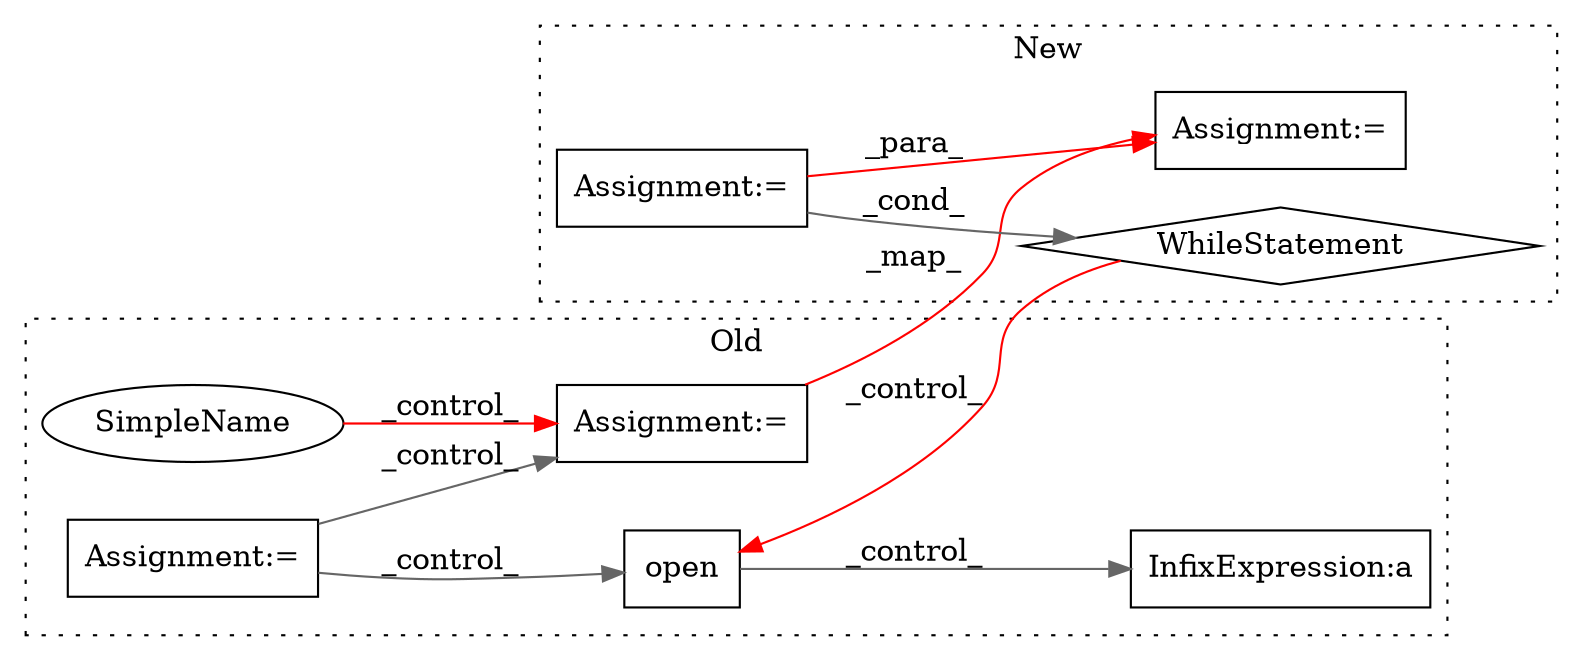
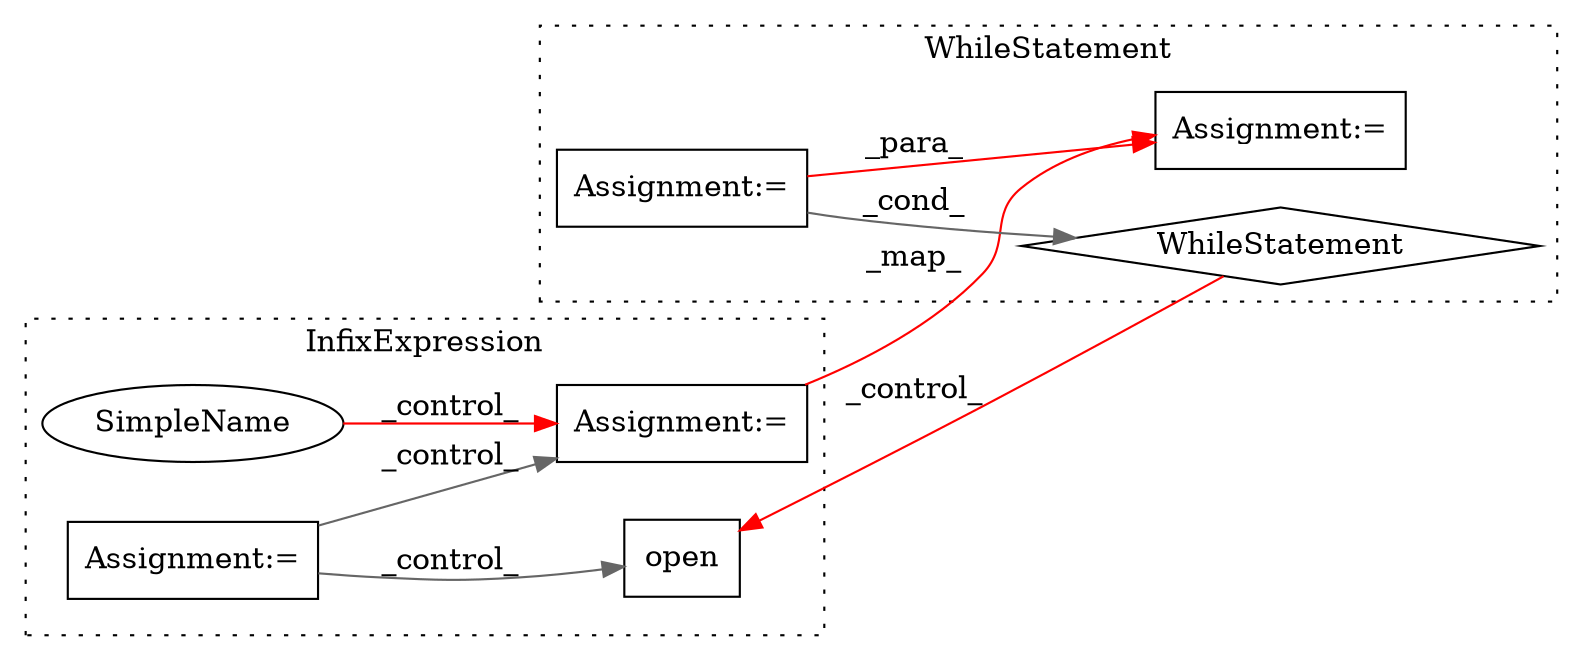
(1049, 50) -> (1049, 50)
(737, 343) -> (425, 343)
(1281, 569) -> none
